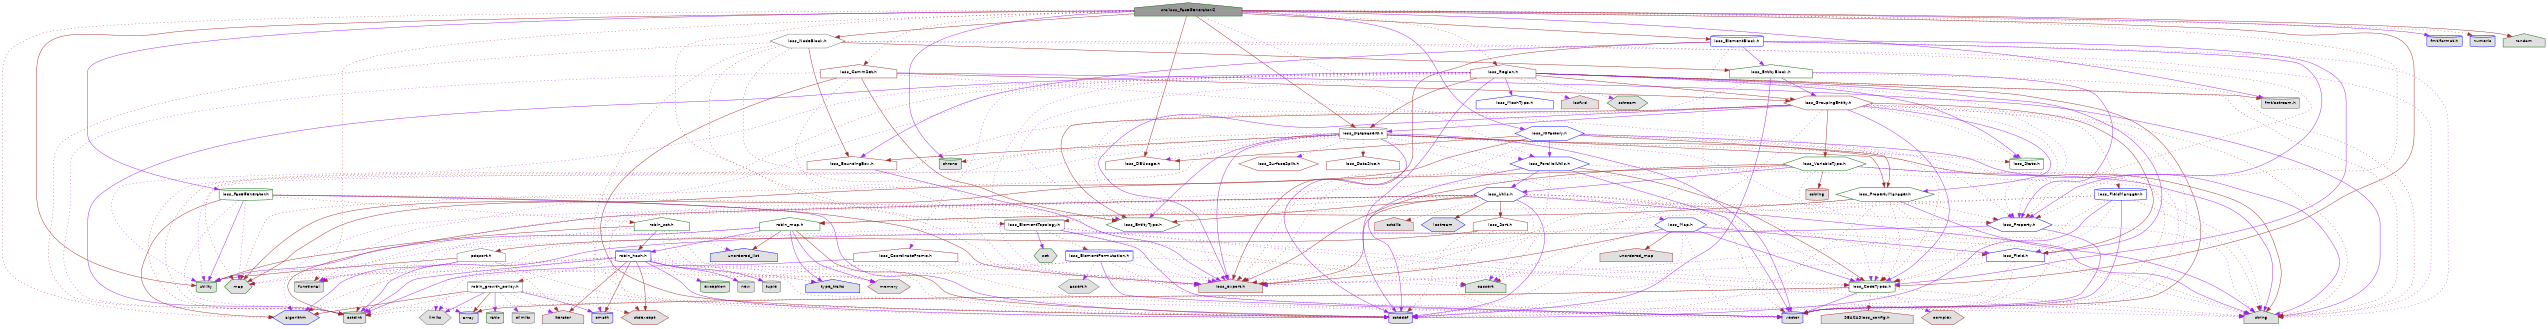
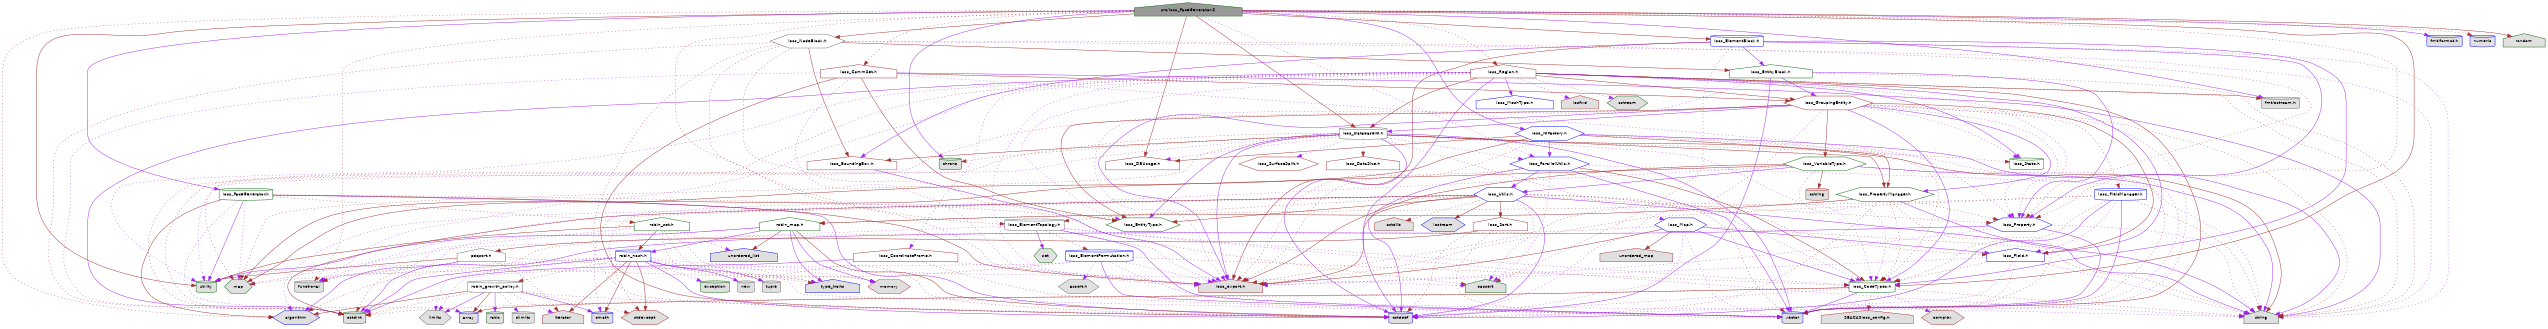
(938, 313) -> (657, 268)
